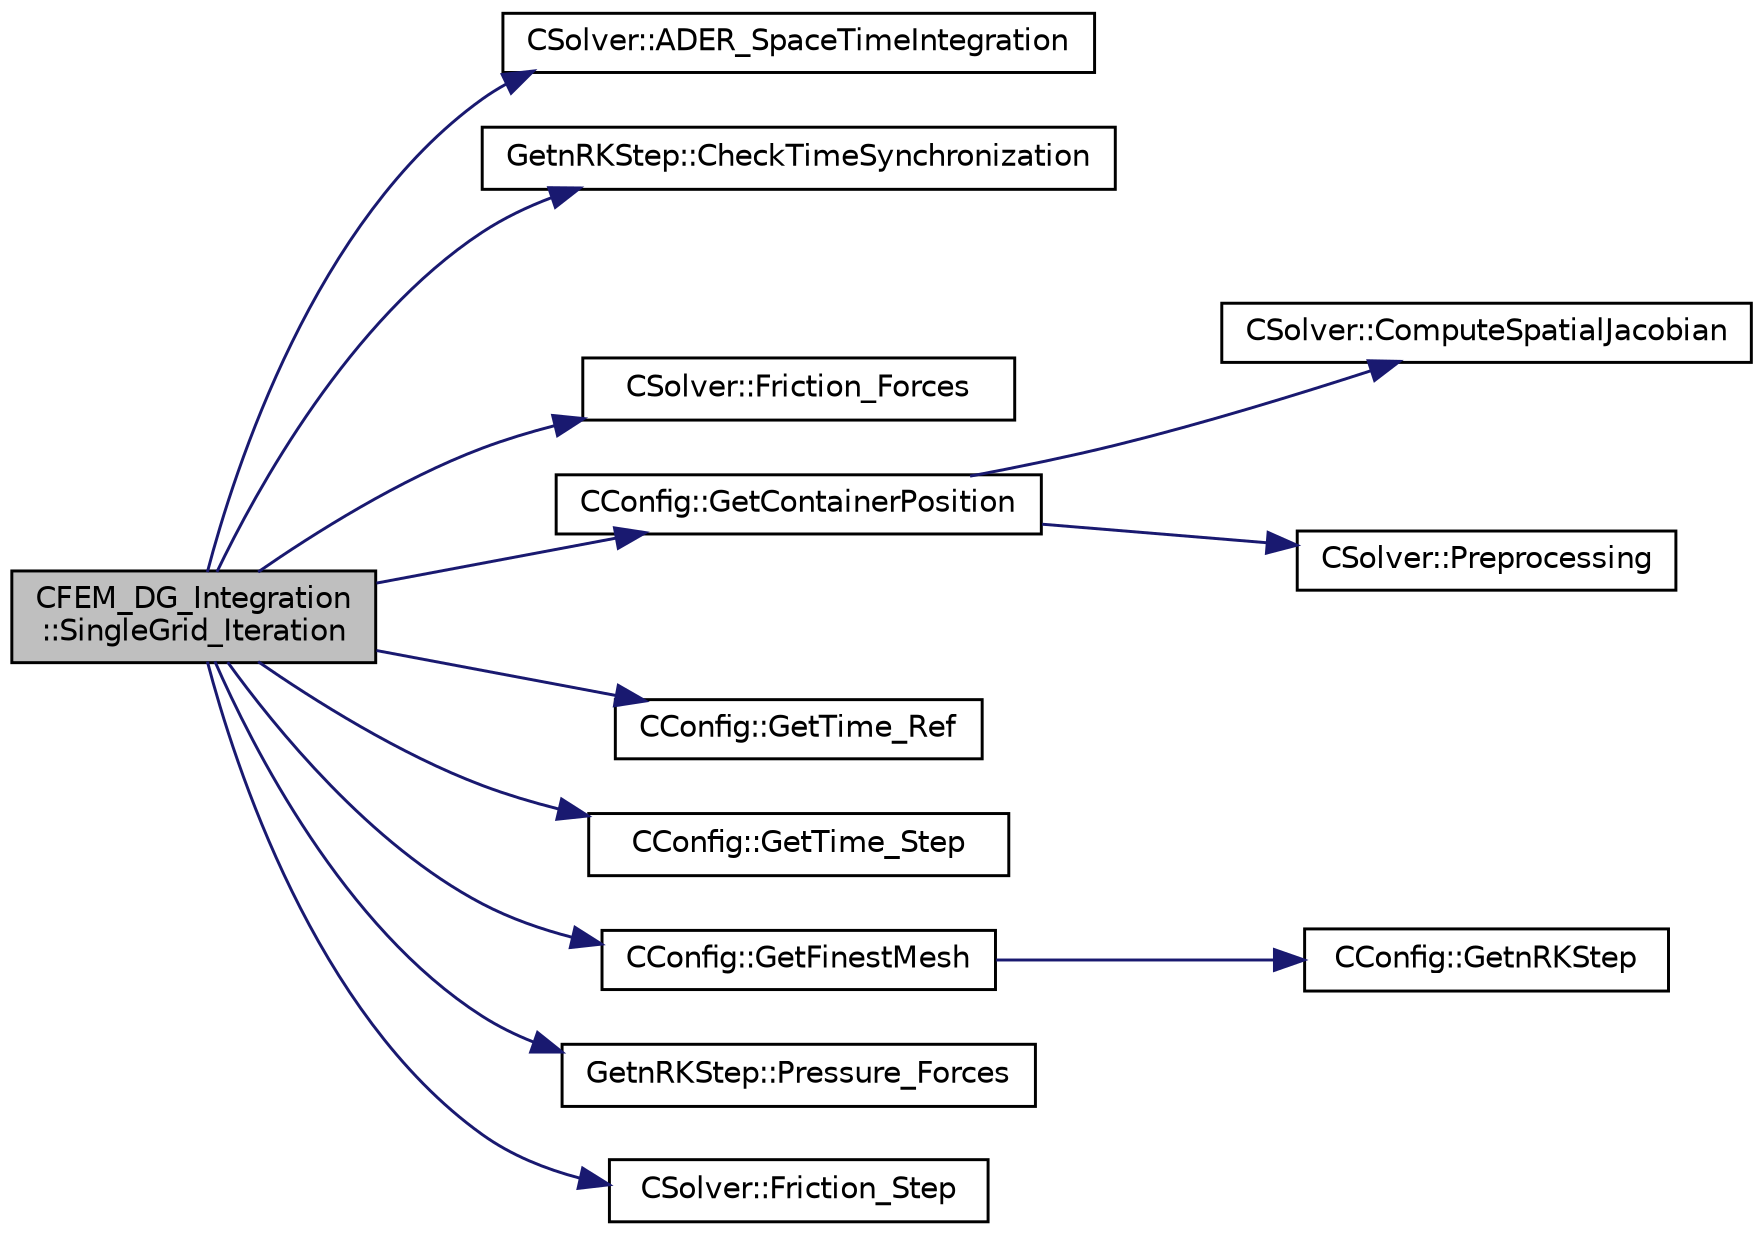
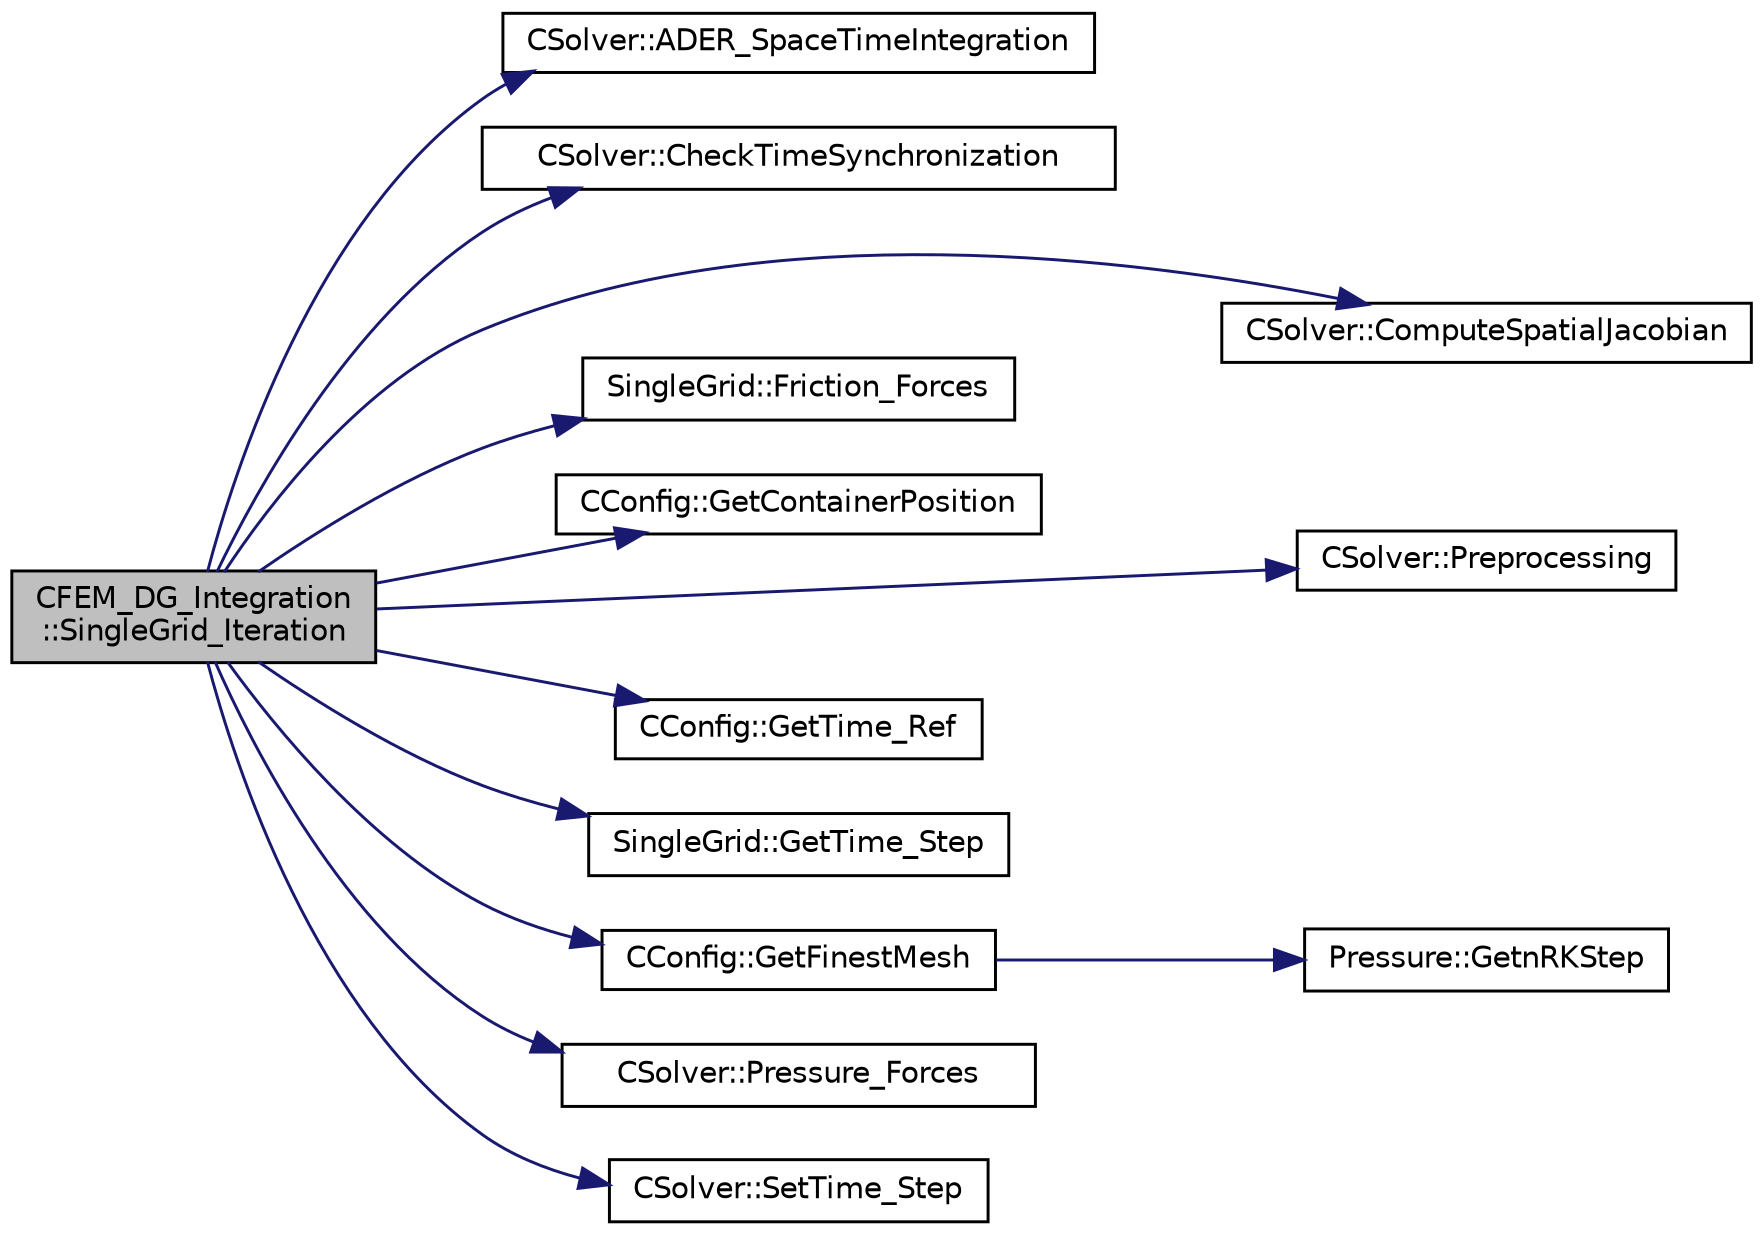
(799, 158) -> (799, 158)
(799, 389) -> (799, 389)
(1172, 430) -> (728, 267)
(1154, 533) -> (822, 590)
(799, 845) -> (799, 845)
(1487, 960) -> (1487, 960)
(799, 1075) -> (799, 1075)
(799, 1191) -> (799, 1191)
